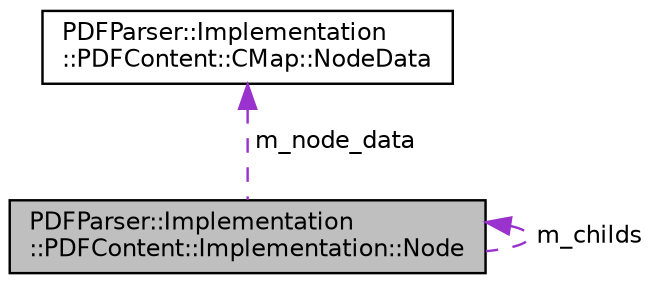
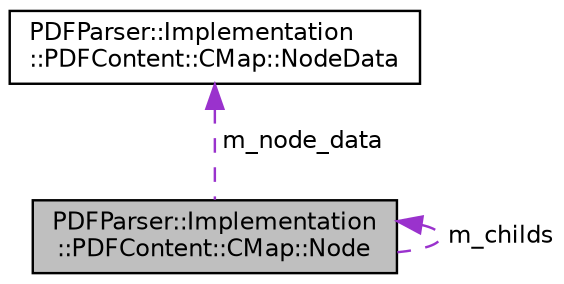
(248, 237) -> (215, 237)
